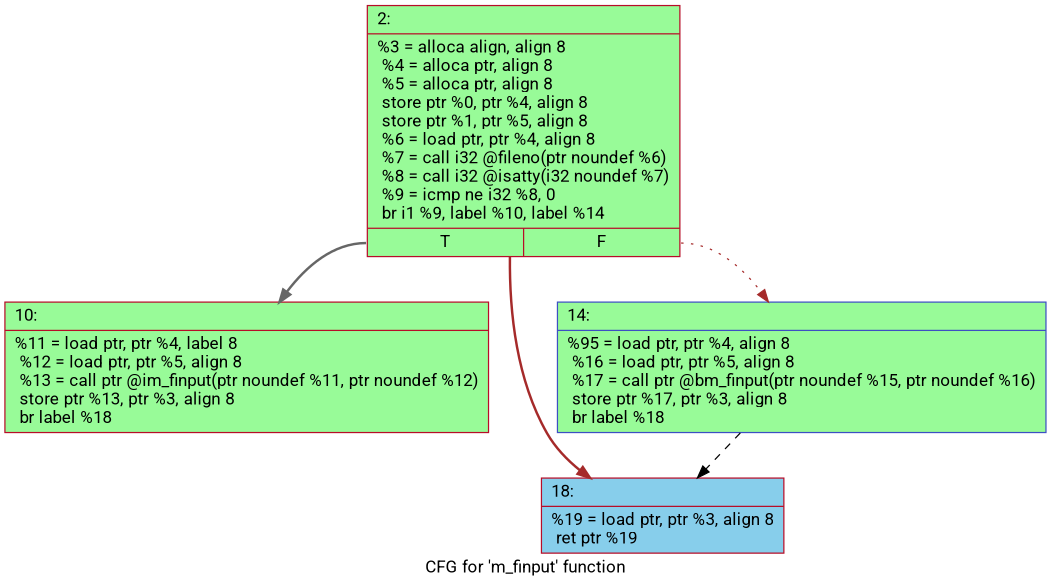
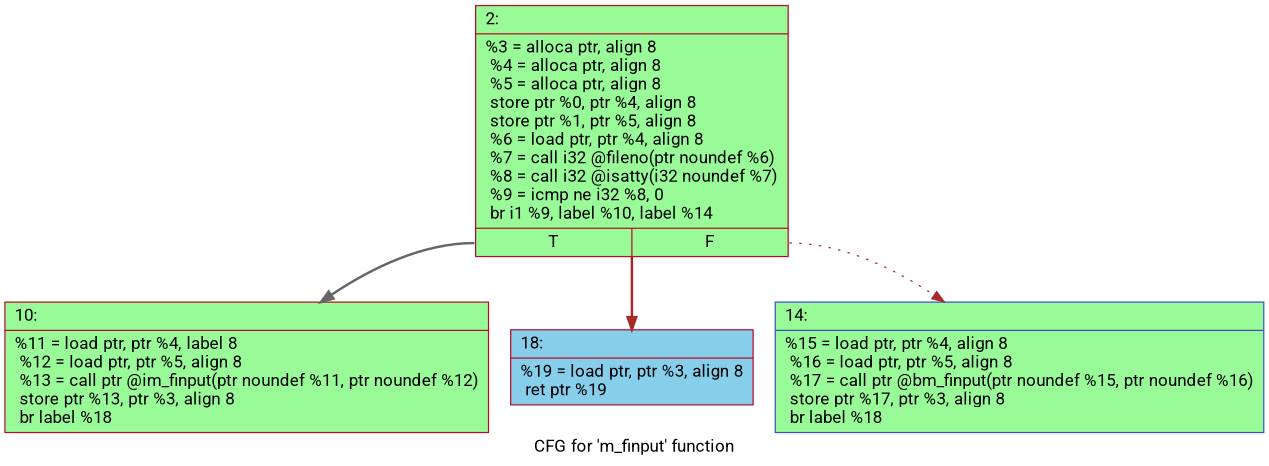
(472, 47) -> (571, 47)
(679, 344) -> (896, 344)
(723, 451) -> none
